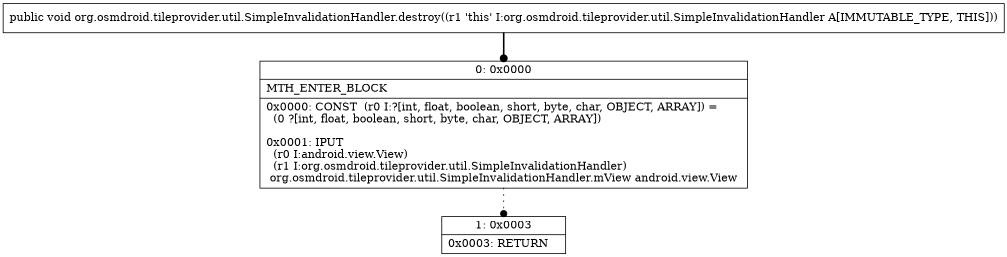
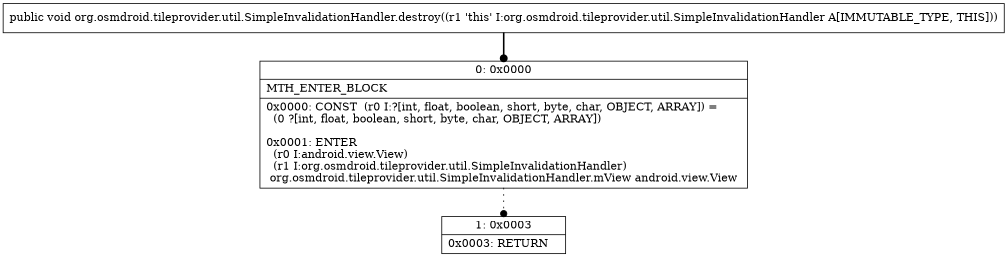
(308, 143) -> (315, 143)
